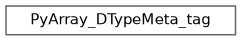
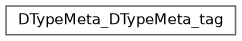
(121, 20) -> (121, 20)
